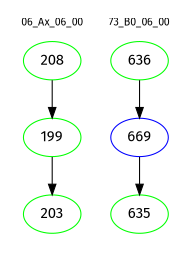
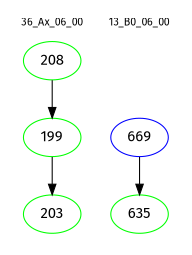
(52, 23) -> (52, 23)
(140, 23) -> (140, 23)
(140, 61) -> none
